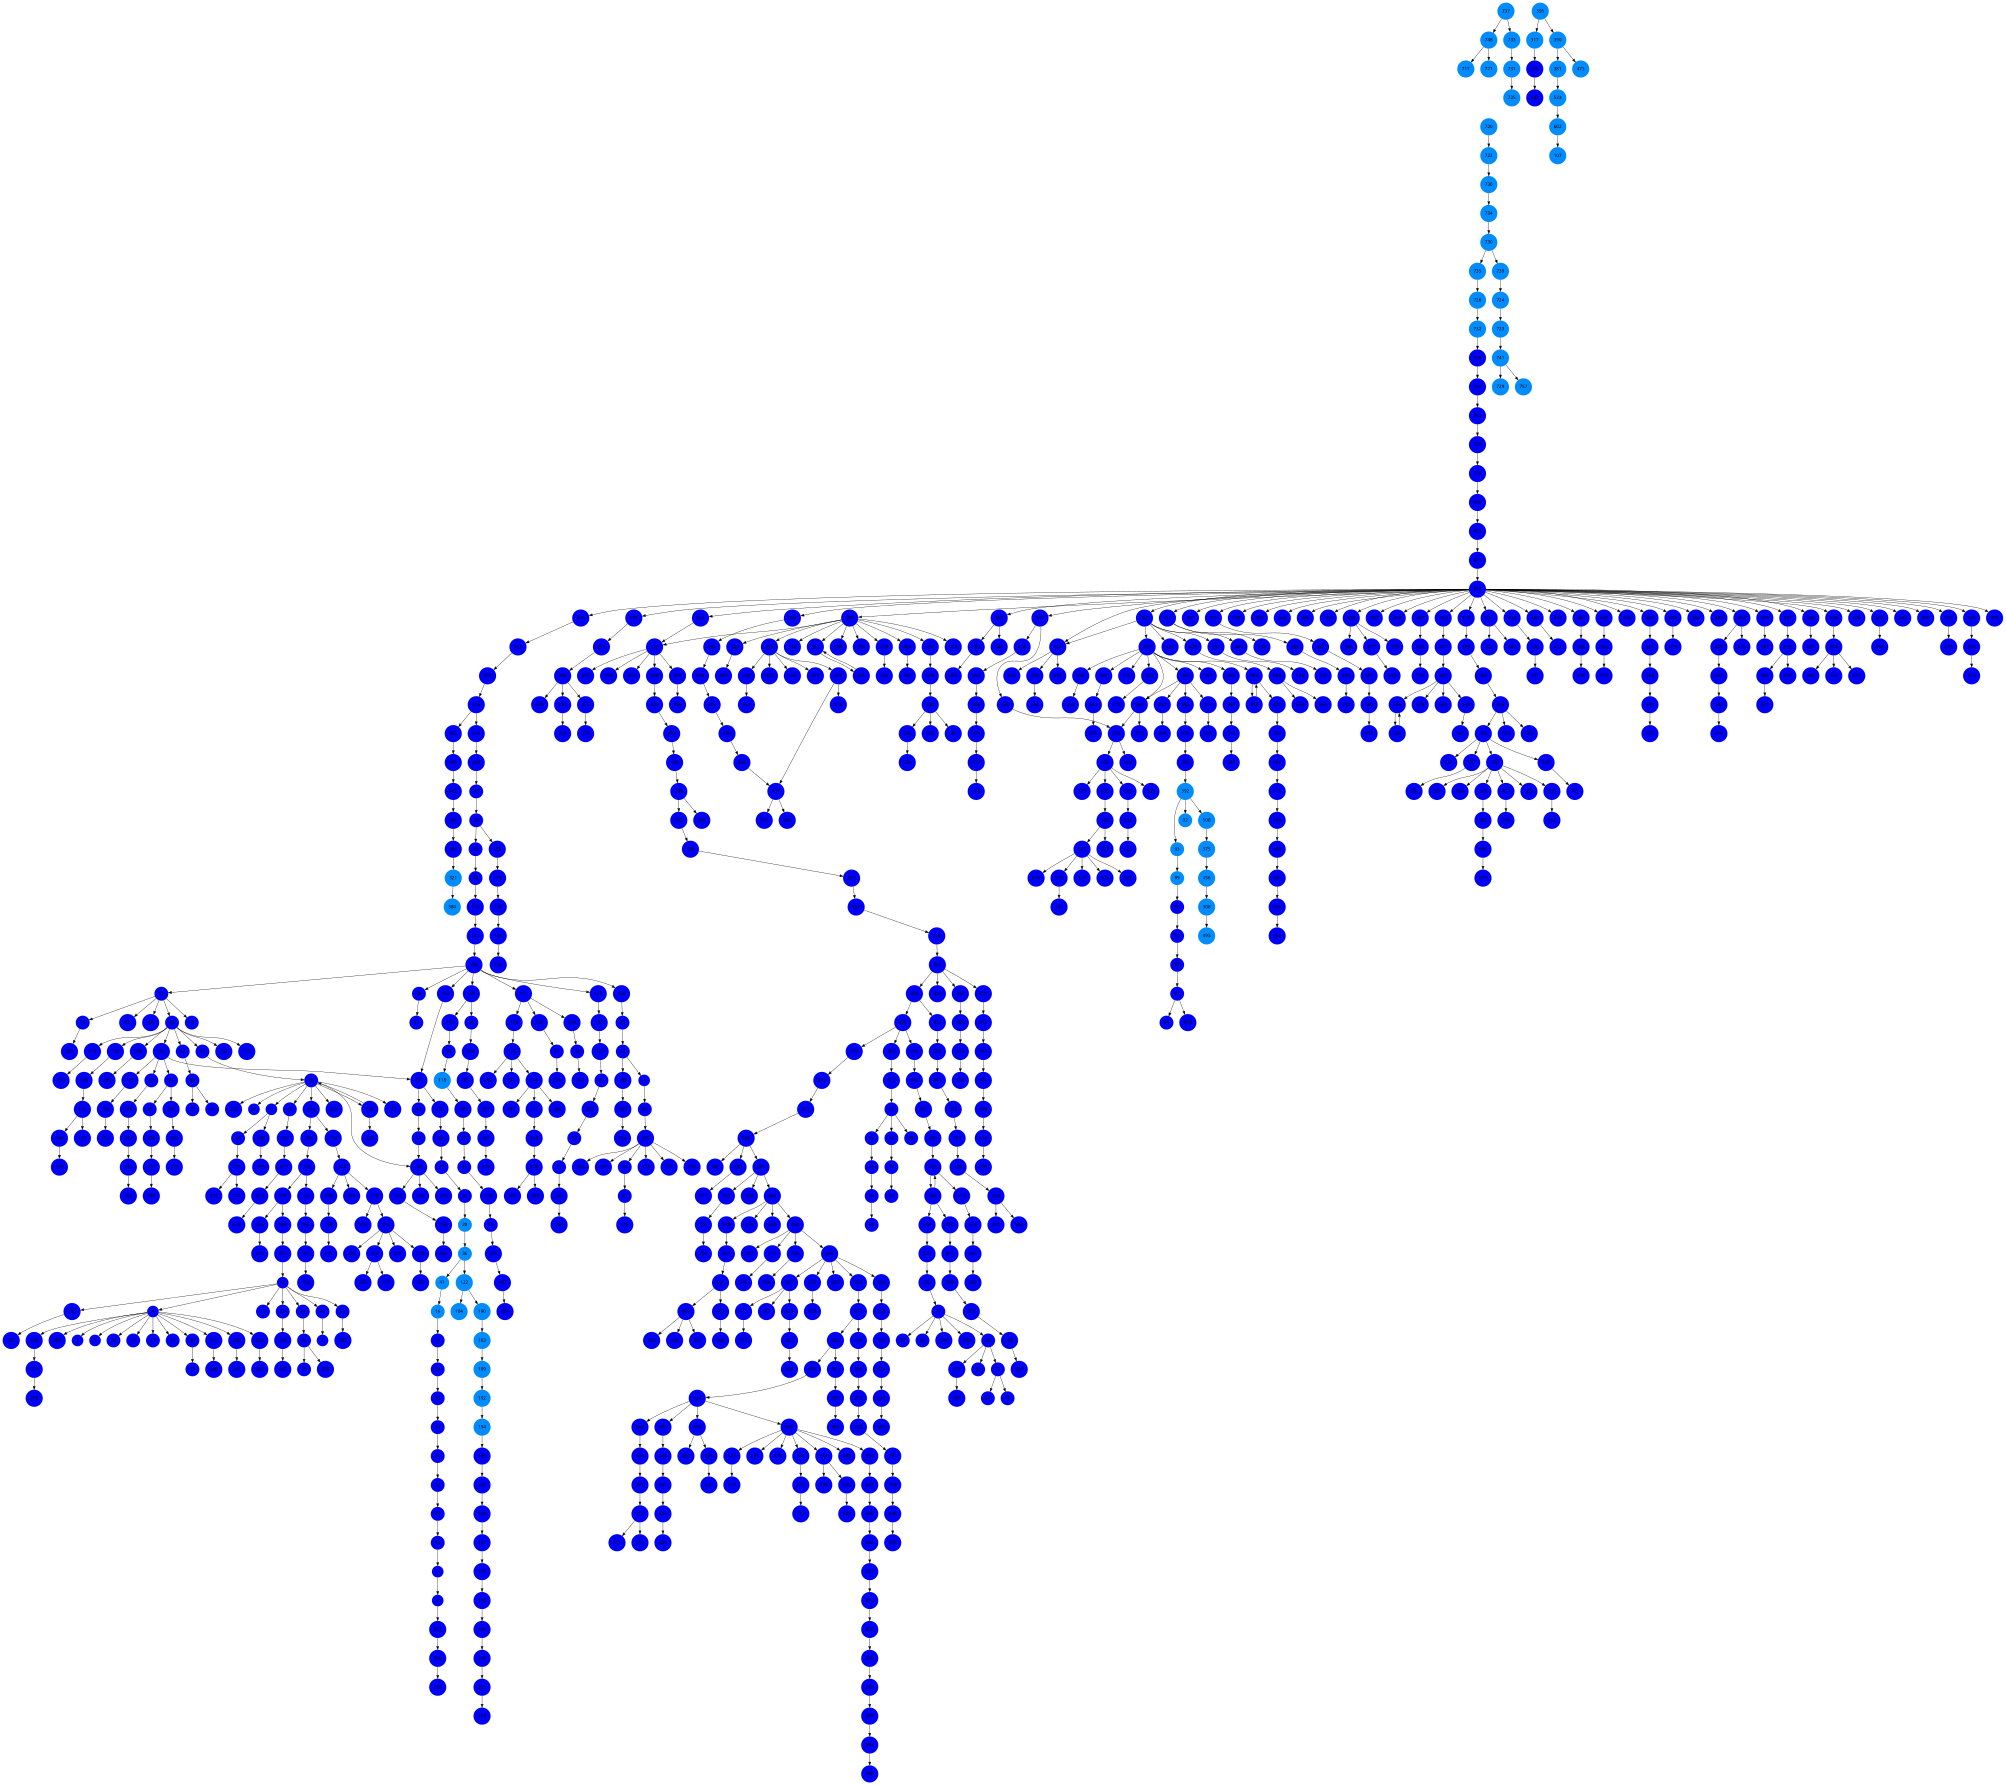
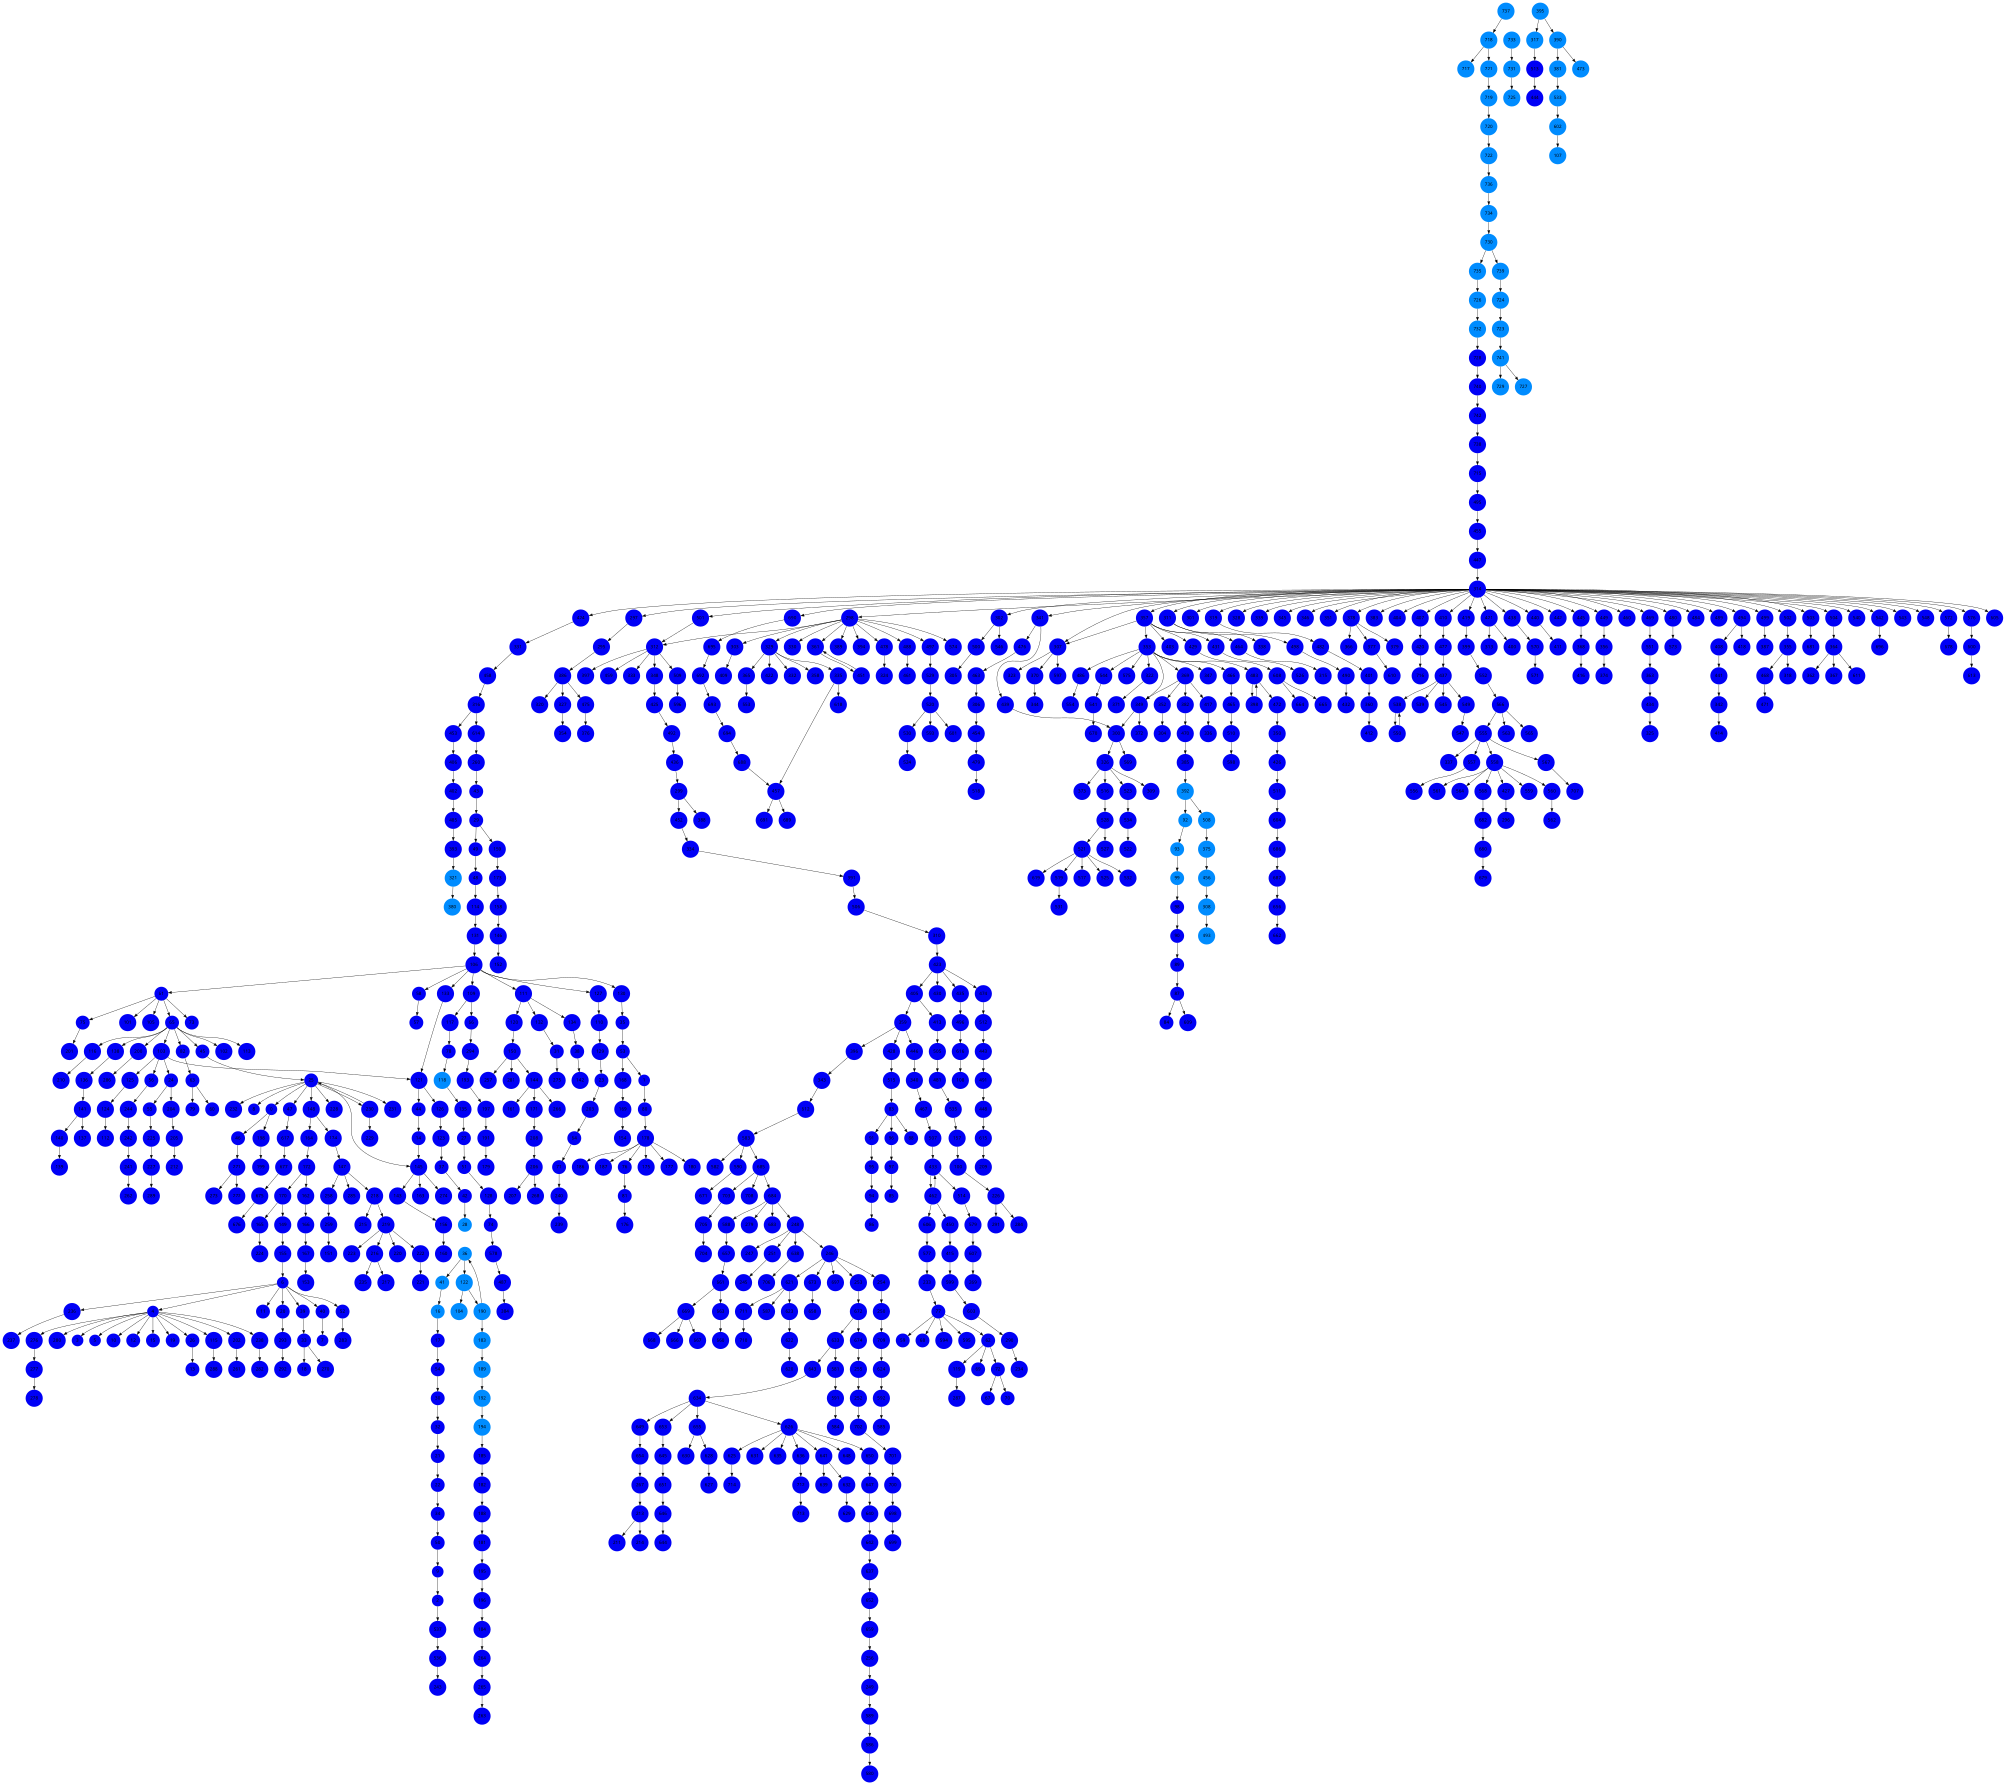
(1509, 24) -> none
(1489, 40) -> (1489, 40)
none -> (1489, 98)
(1523, 387) -> (1523, 387)
(1175, 818) -> (1182, 833)
(465, 1238) -> (478, 1282)
